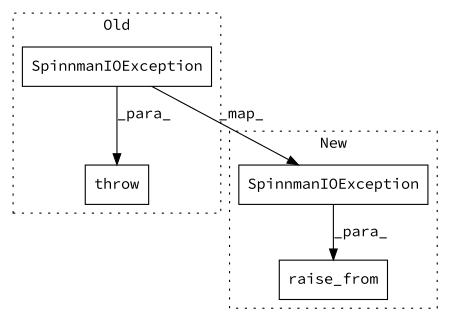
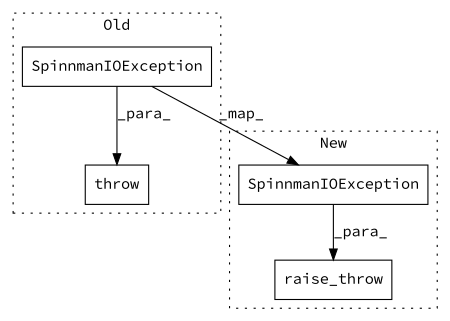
(333, 280) -> (333, 280)
